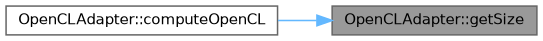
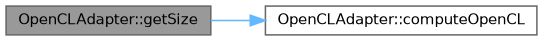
(297, 20) -> (230, 20)
